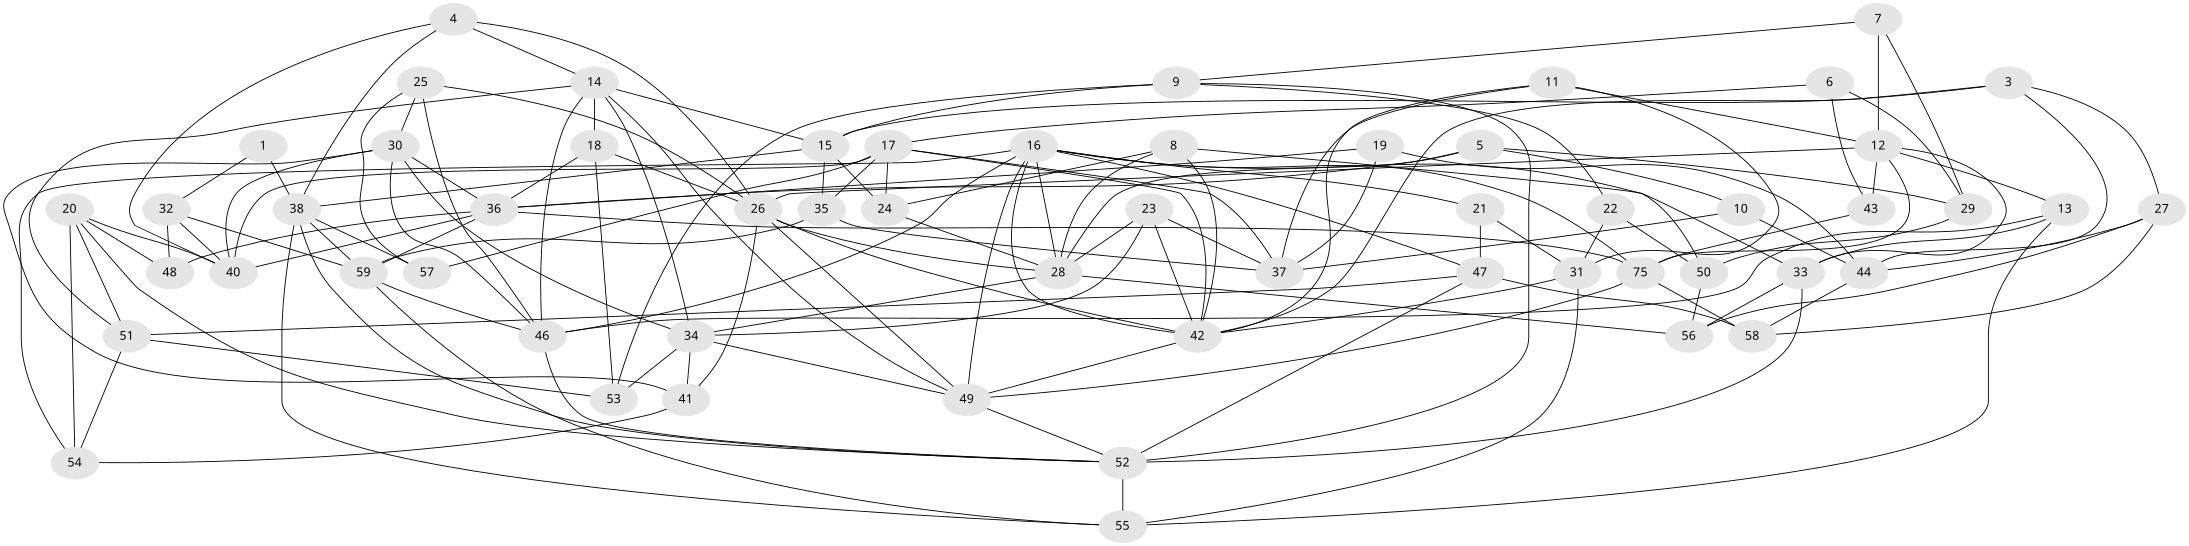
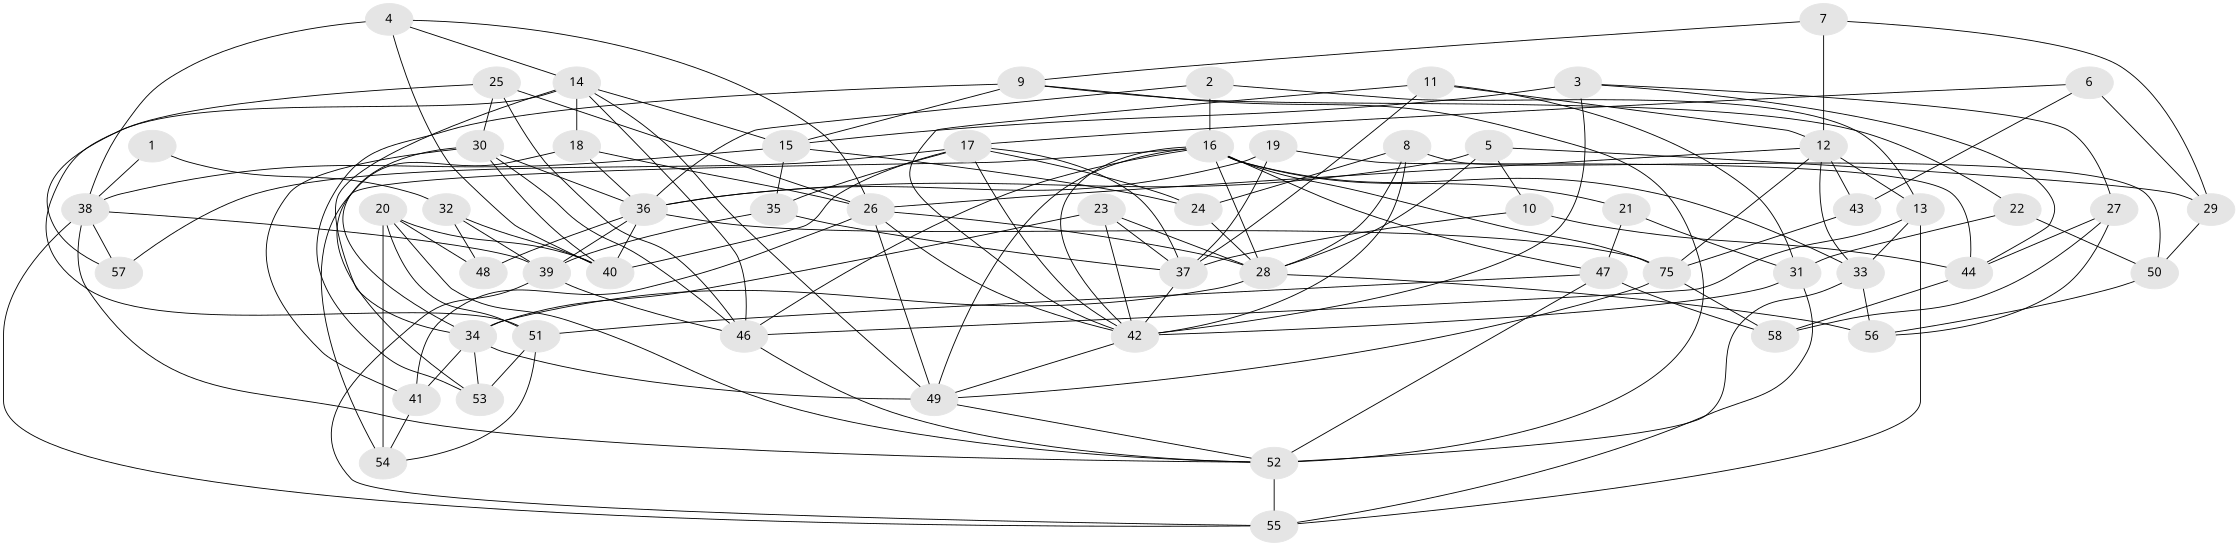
none -> (1210, 83)
(364, 273) -> (547, 273)
none -> (1159, 305)
